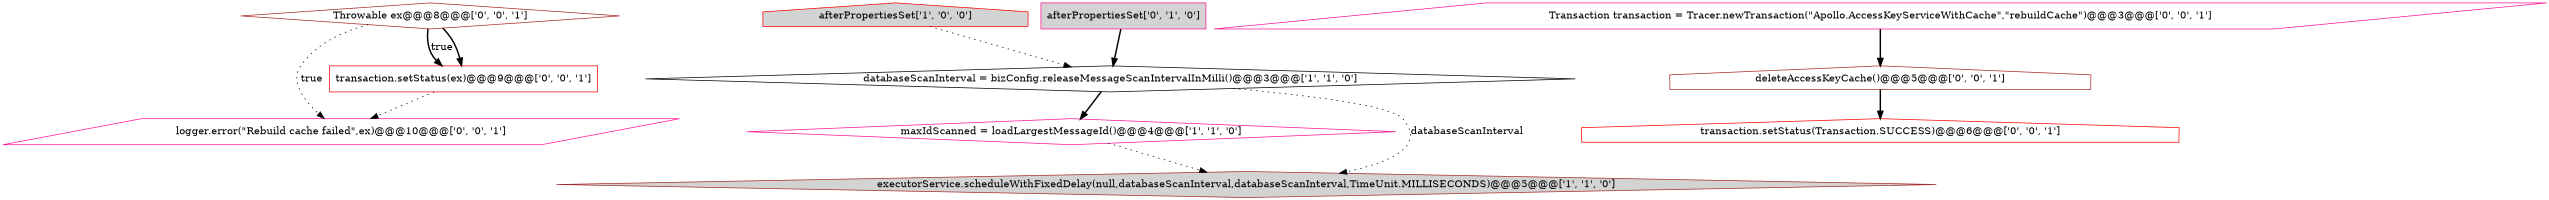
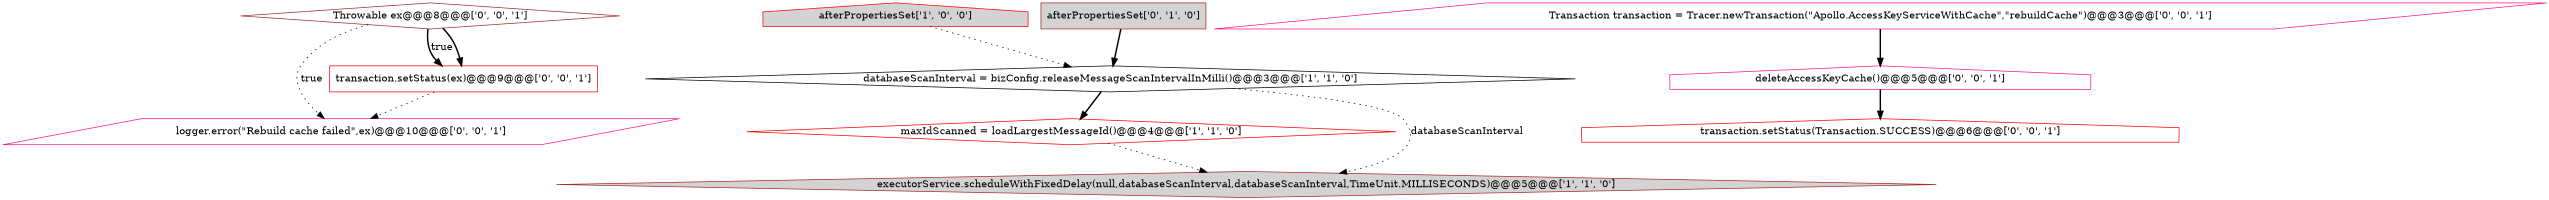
(1123, 16) -> (1123, 16)
(1880, 79) -> (1880, 79)
(1071, 132) -> (1071, 132)
